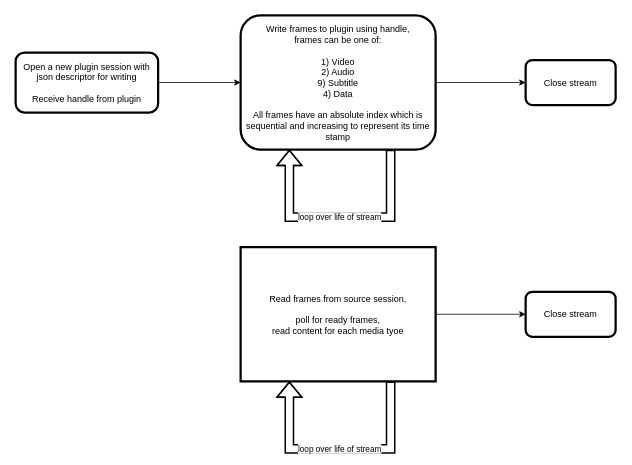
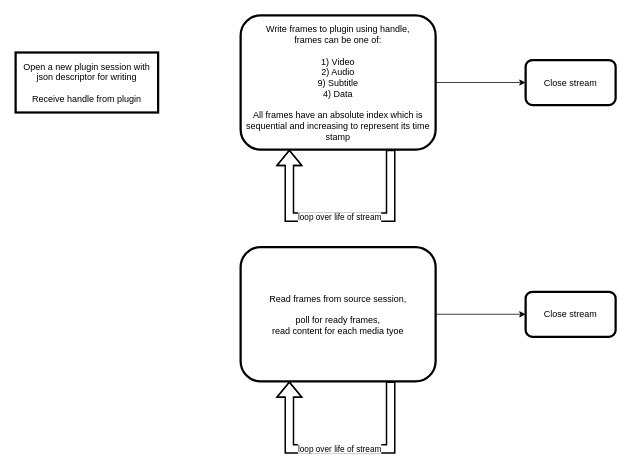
(87, 83) -> (87, 83)
(196, 83) -> none
(338, 314) -> (338, 314)
